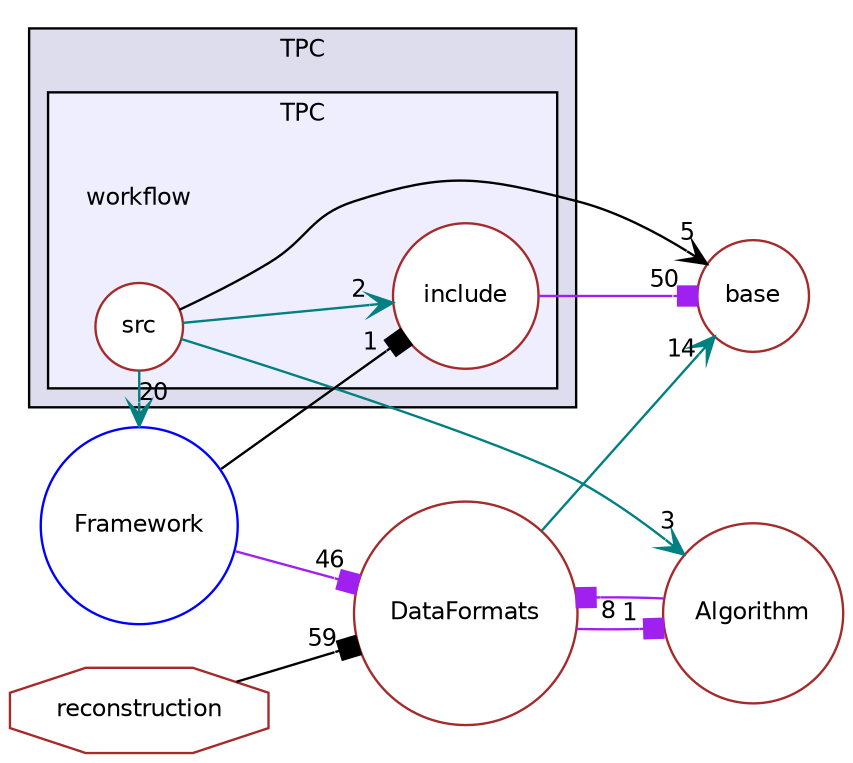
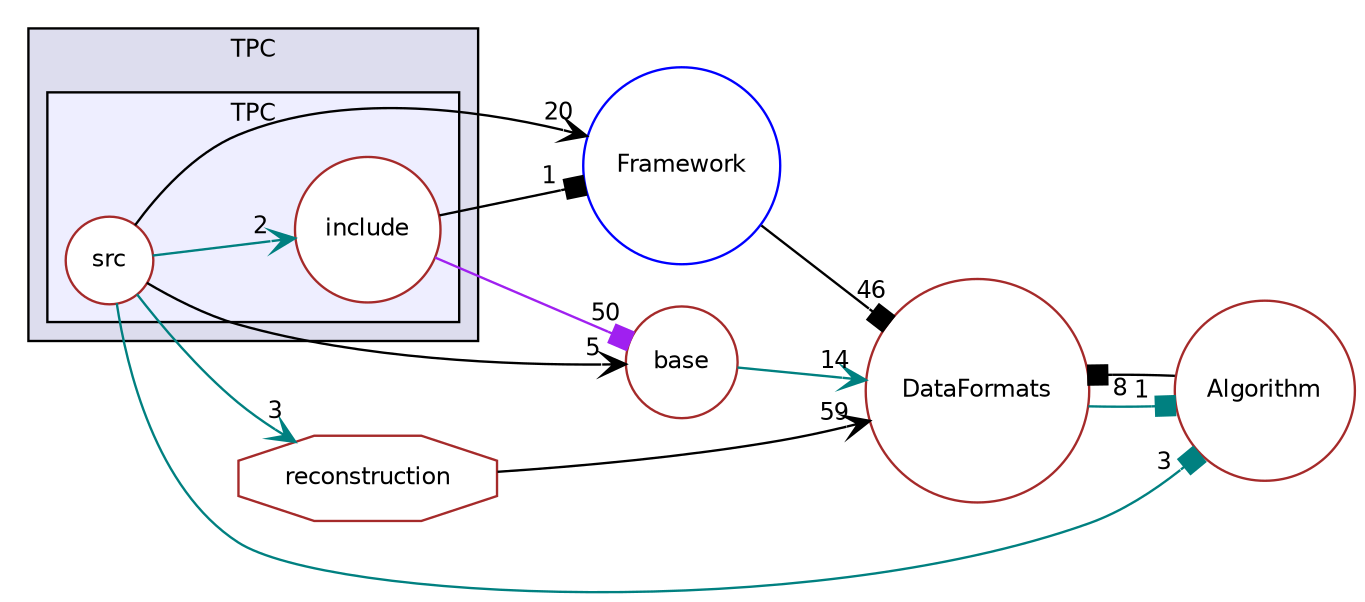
(139, 199) -> none
none -> (200, 368)
(139, 386) -> (331, 112)
(287, 422) -> (500, 203)
(431, 422) -> (579, 592)
(620, 443) -> (790, 373)
(285, 565) -> (815, 267)
(632, 598) -> (1144, 375)
(608, 629) -> (1120, 407)
(285, 667) -> (673, 456)
